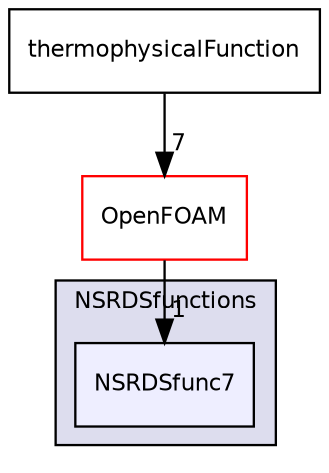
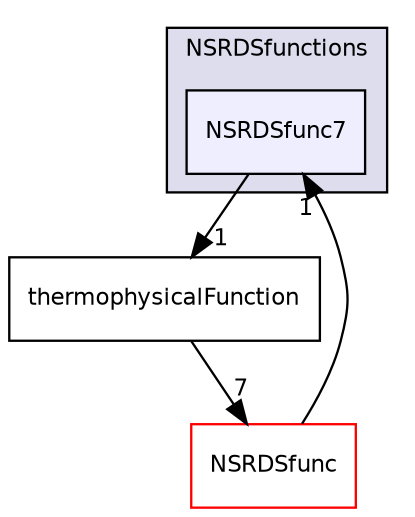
none -> (226, 208)
(165, 218) -> (274, 466)
